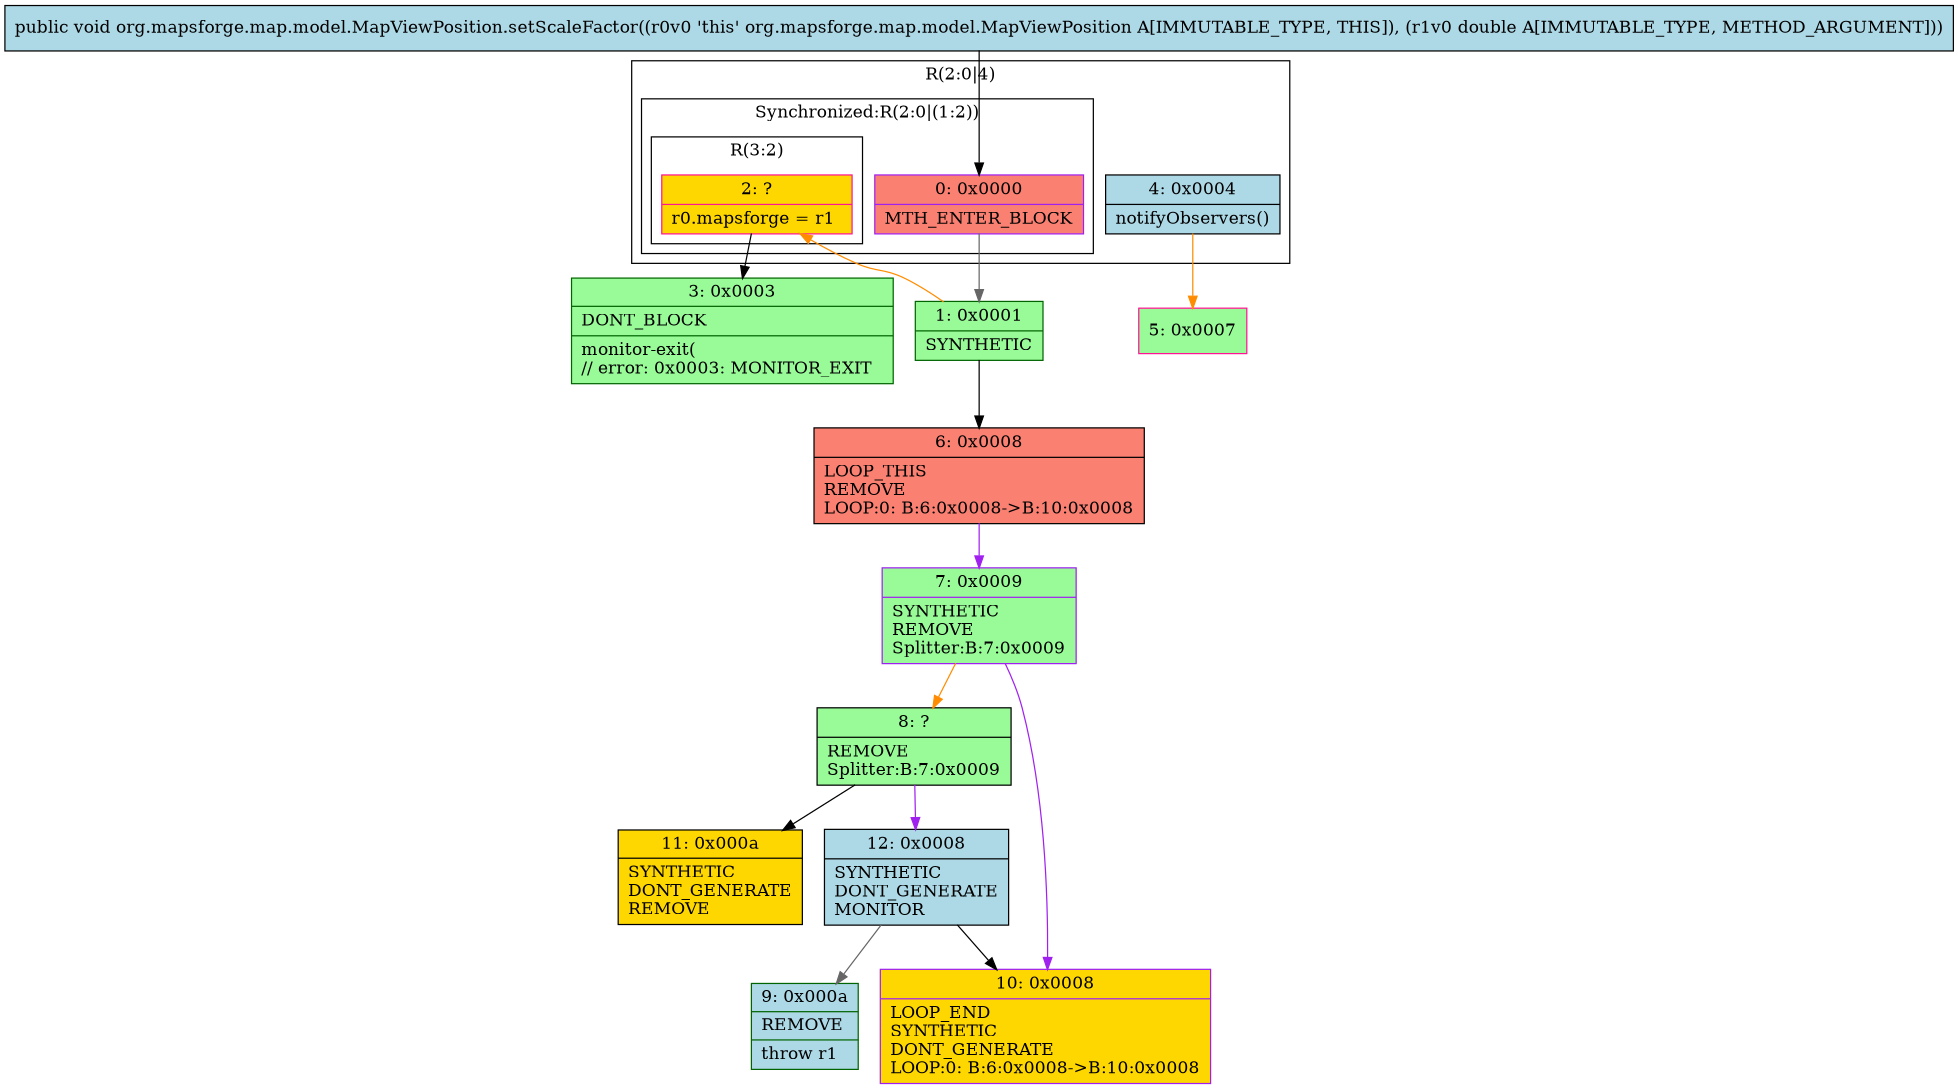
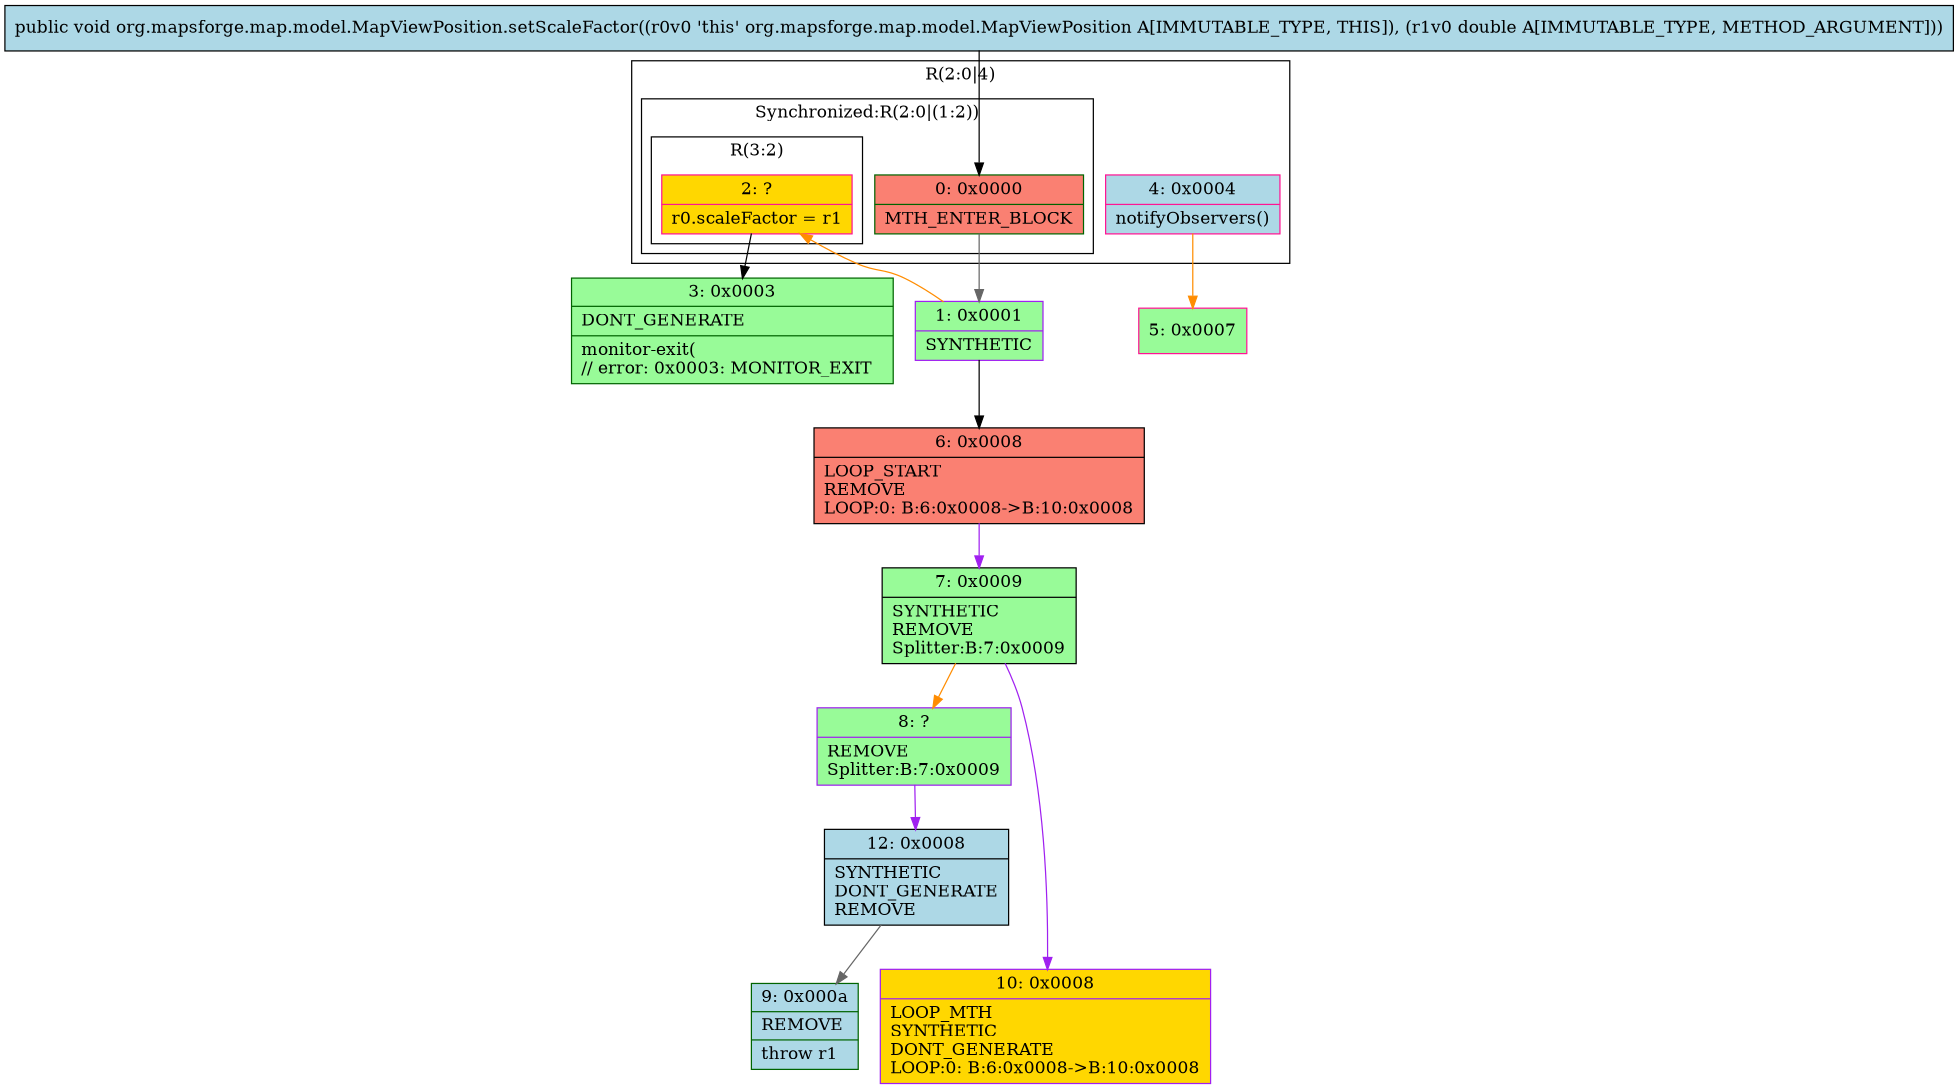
(979, 204) -> (979, 204)
(1193, 204) -> (1193, 204)
(753, 219) -> (757, 219)
(645, 320) -> (664, 320)
(979, 331) -> (979, 331)
(876, 471) -> (883, 471)
(979, 616) -> (979, 616)
(914, 746) -> (914, 746)
(710, 877) -> none
(880, 910) -> (875, 910)
(973, 943) -> none
(940, 1013) -> (942, 1013)
